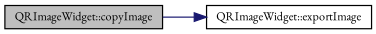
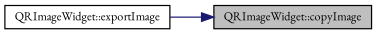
(179, 17) -> (186, 17)
